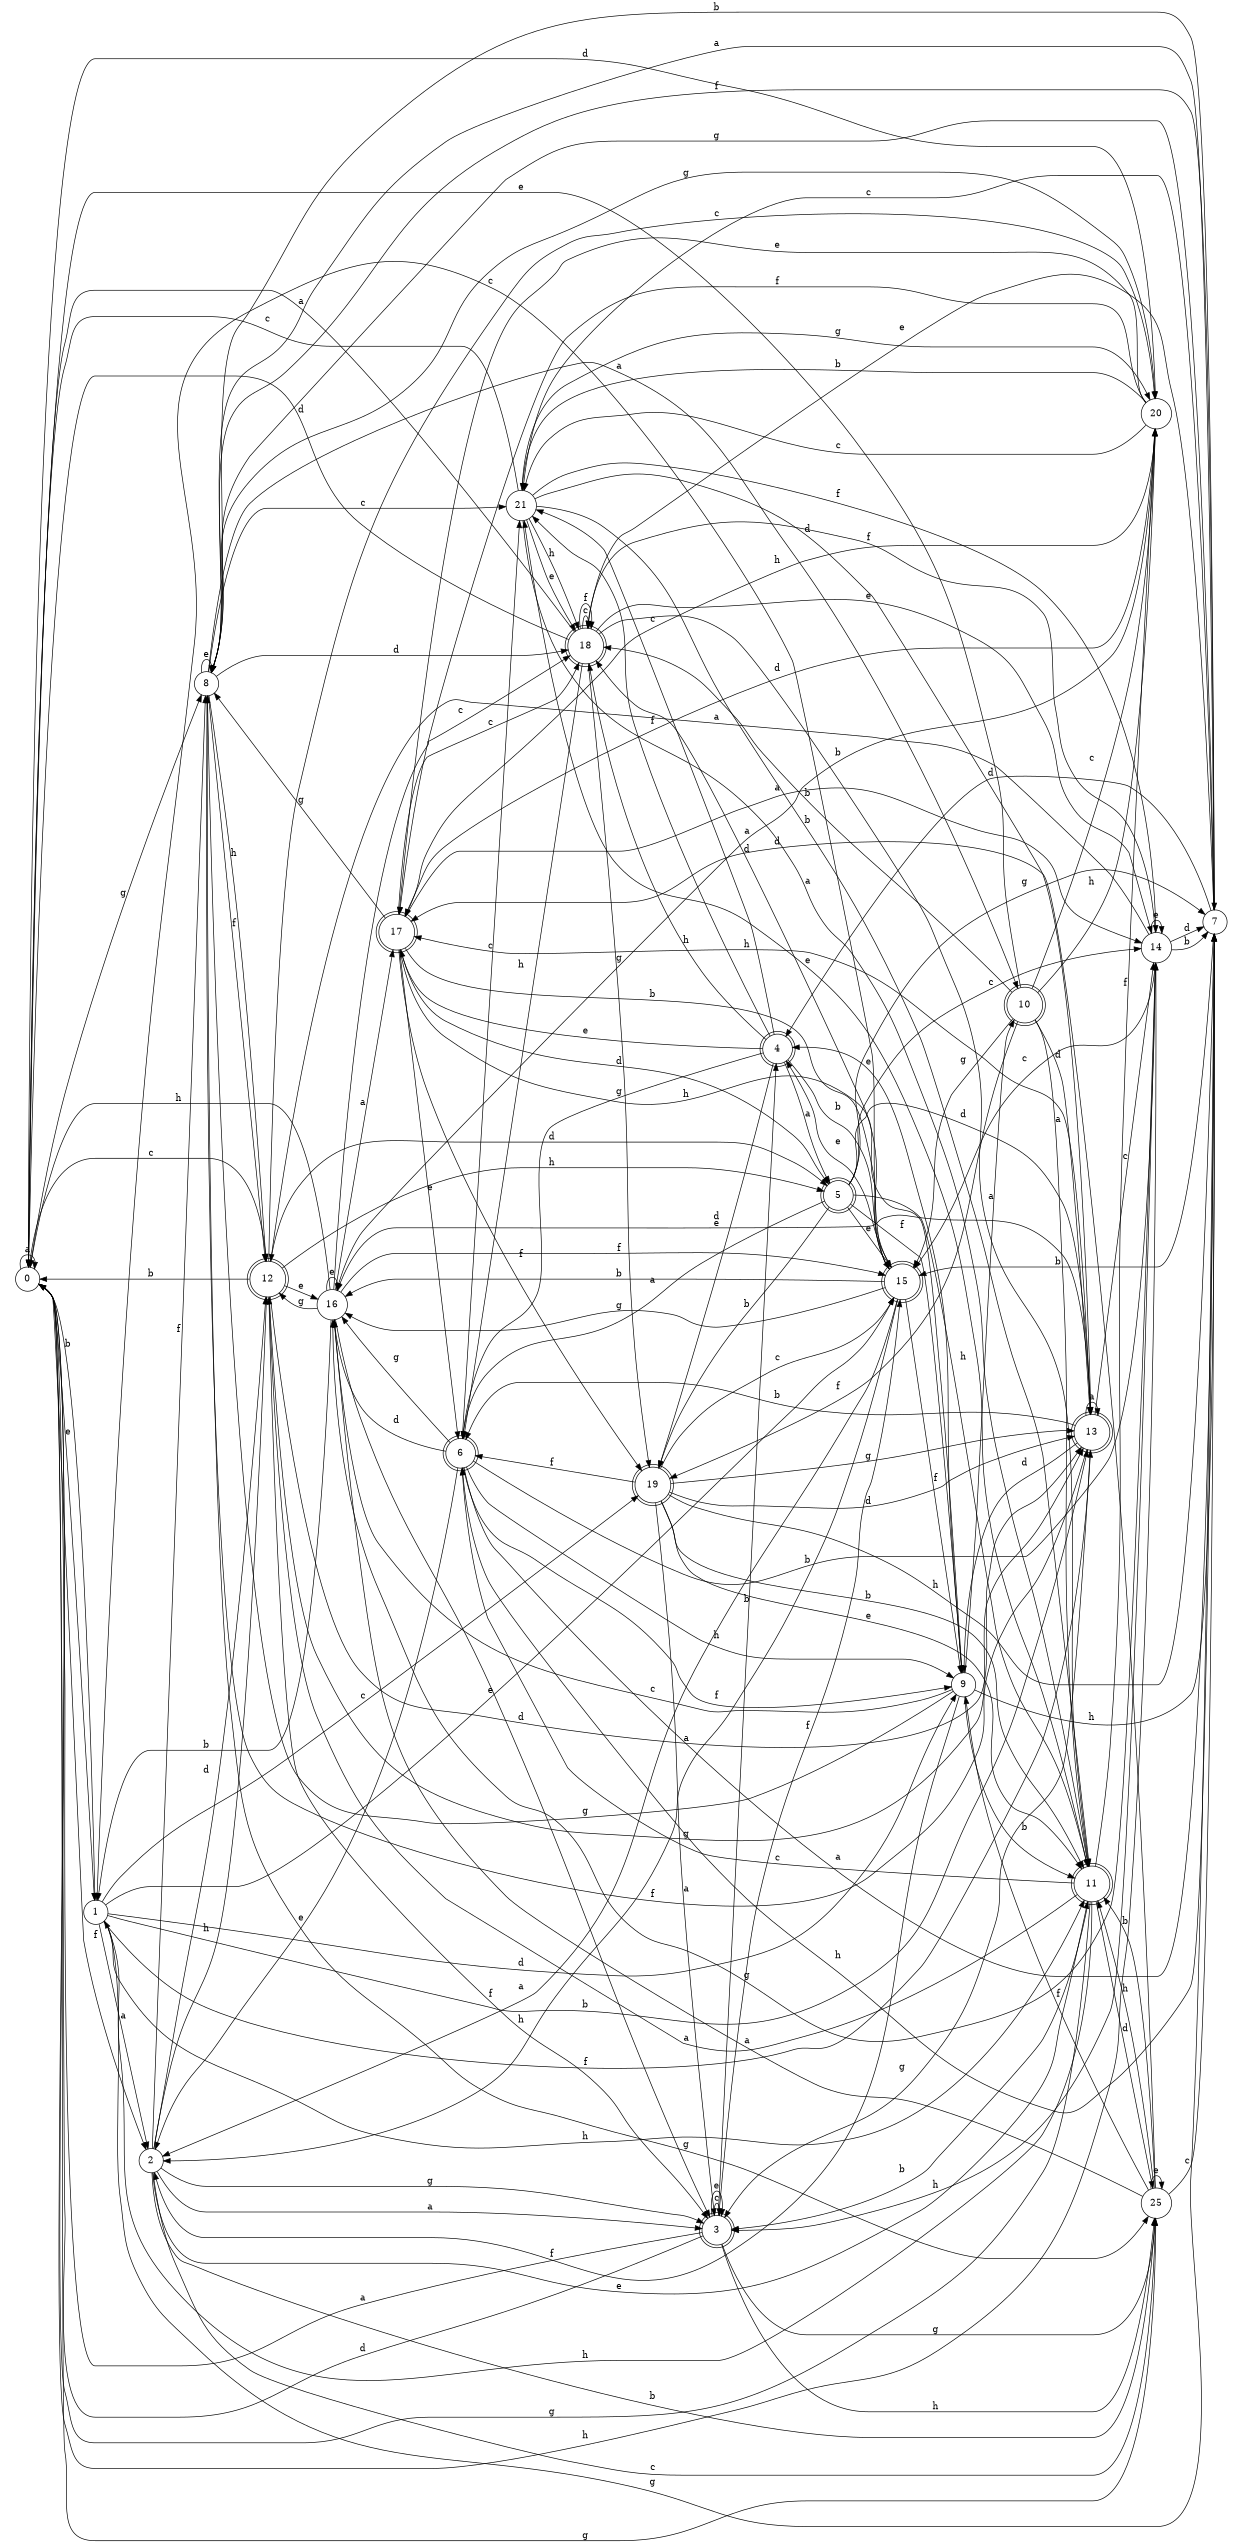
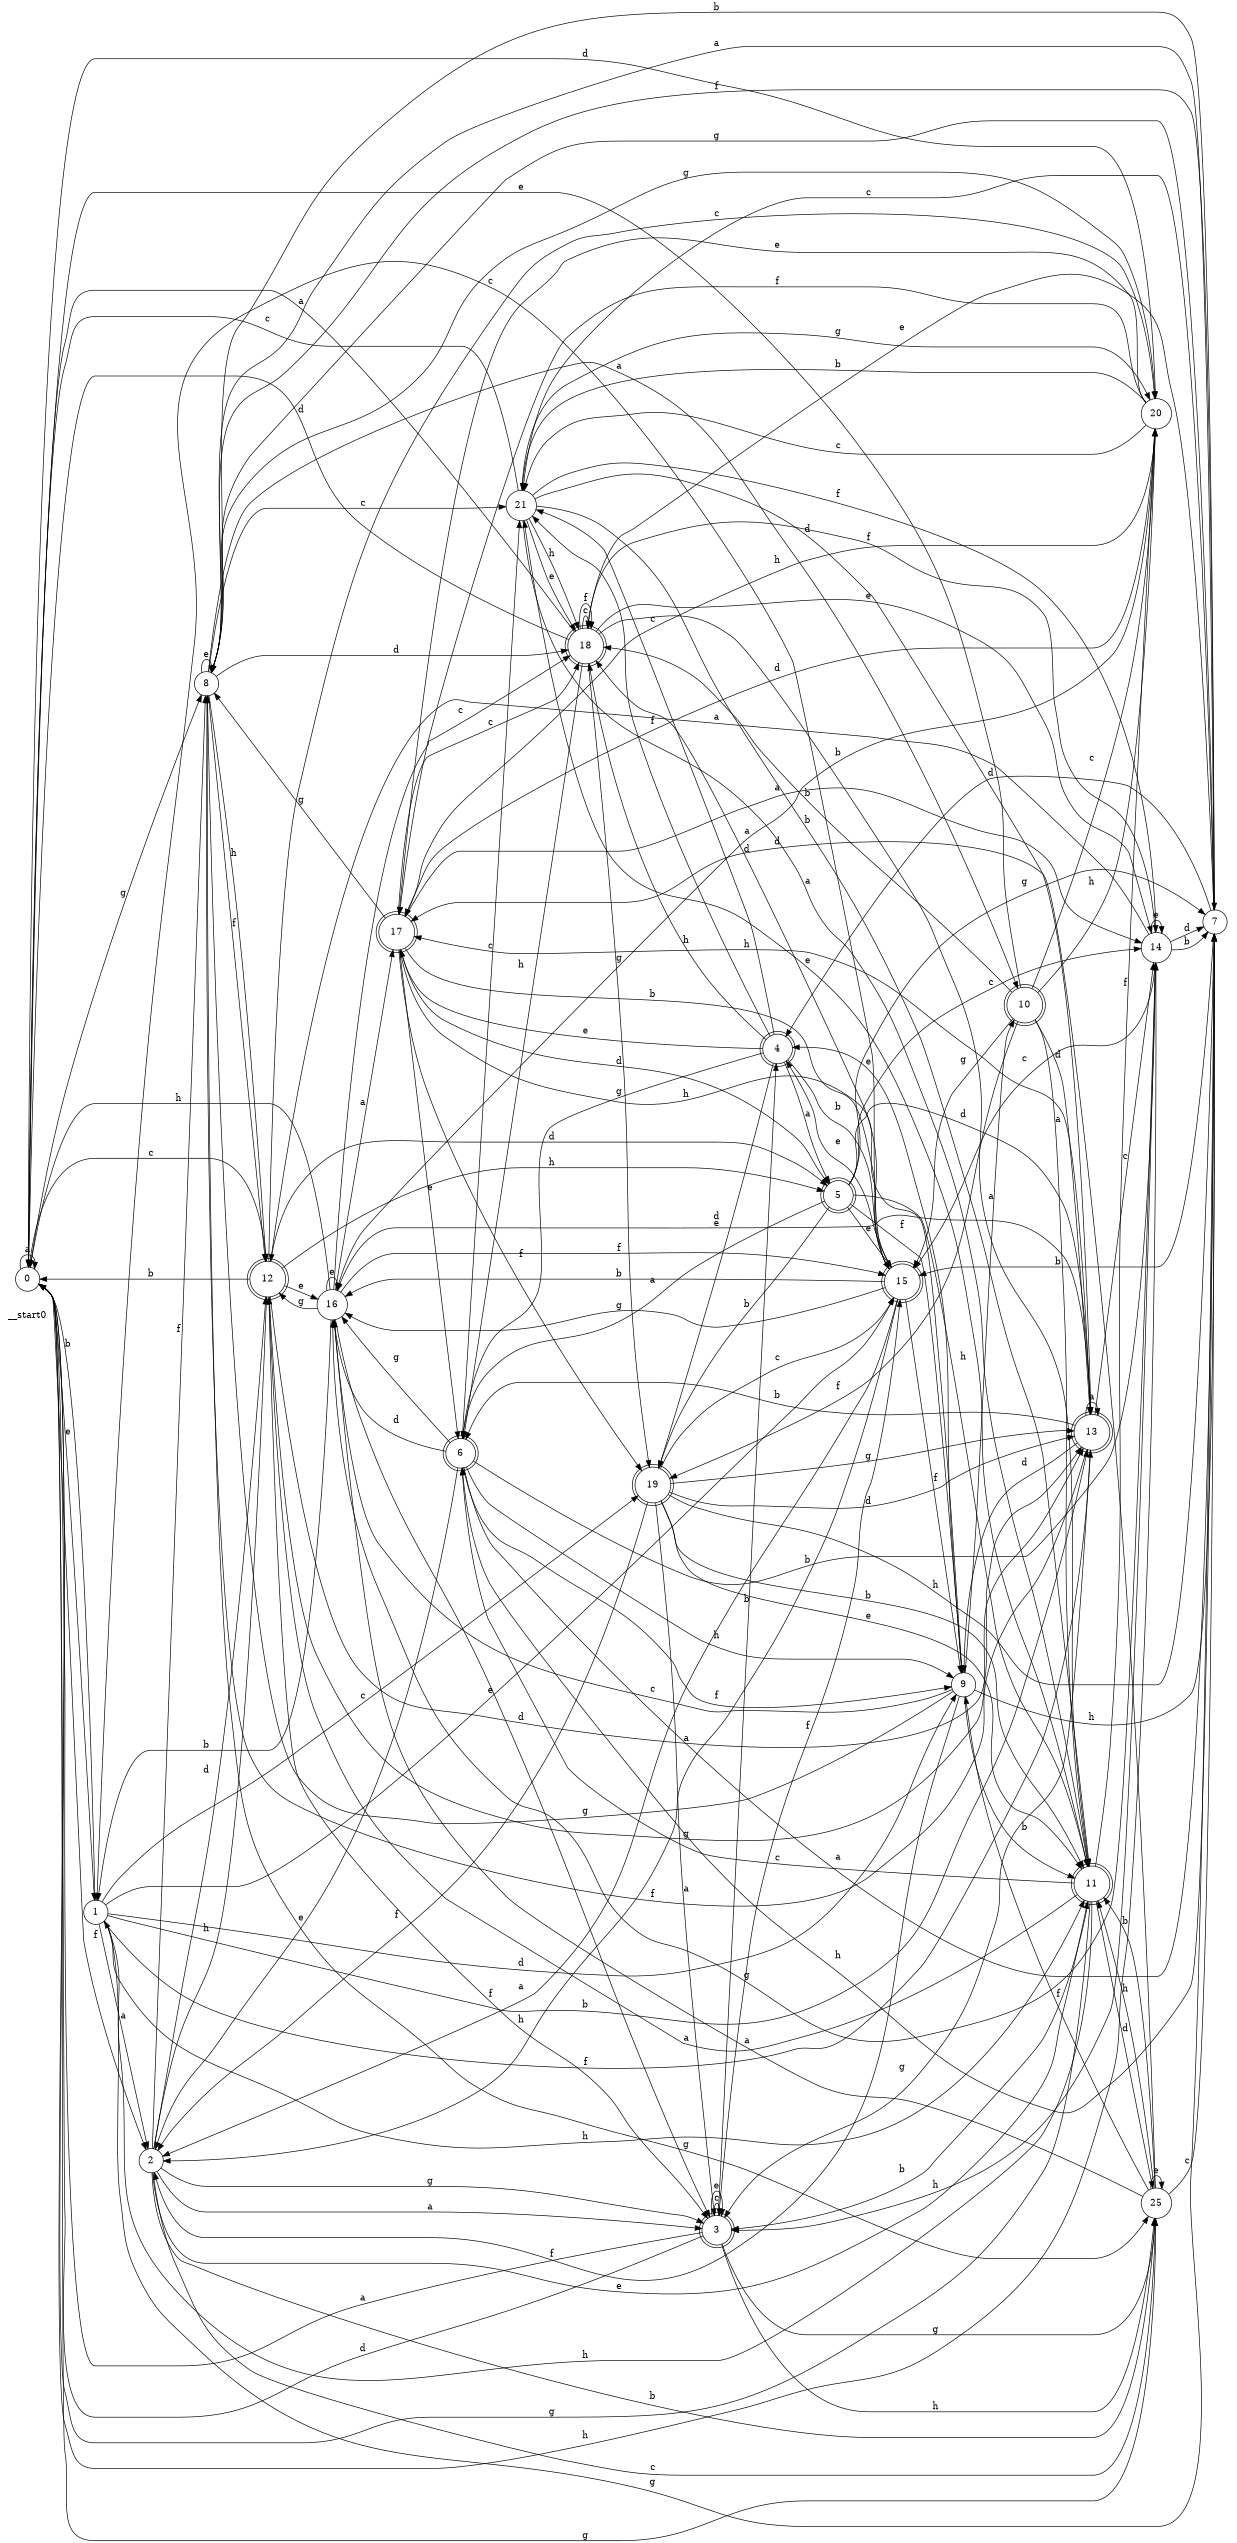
none -> (28, 1316)
(559, 1469) -> (481, 1854)
